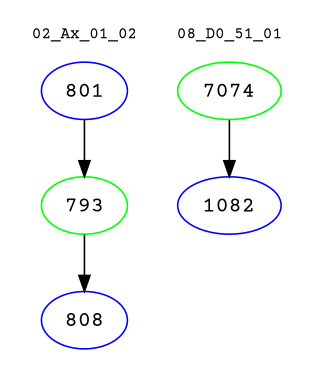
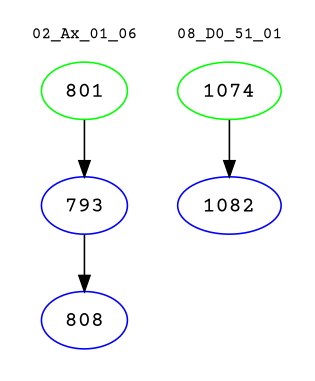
(85, 34) -> (85, 34)
(84, 91) -> (84, 91)
(229, 91) -> (229, 91)
(84, 206) -> (84, 206)
